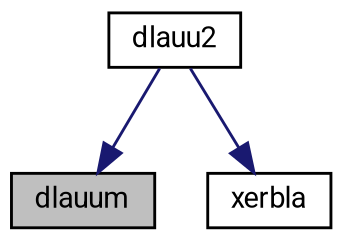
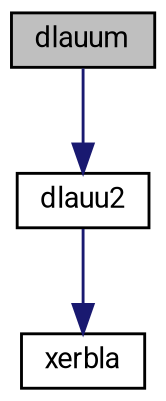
(136, 108) -> (83, 106)
